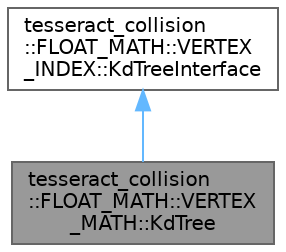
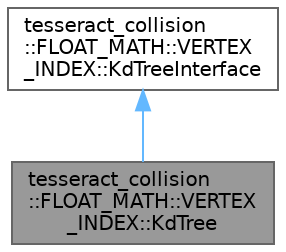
(143, 203) -> (143, 203)
